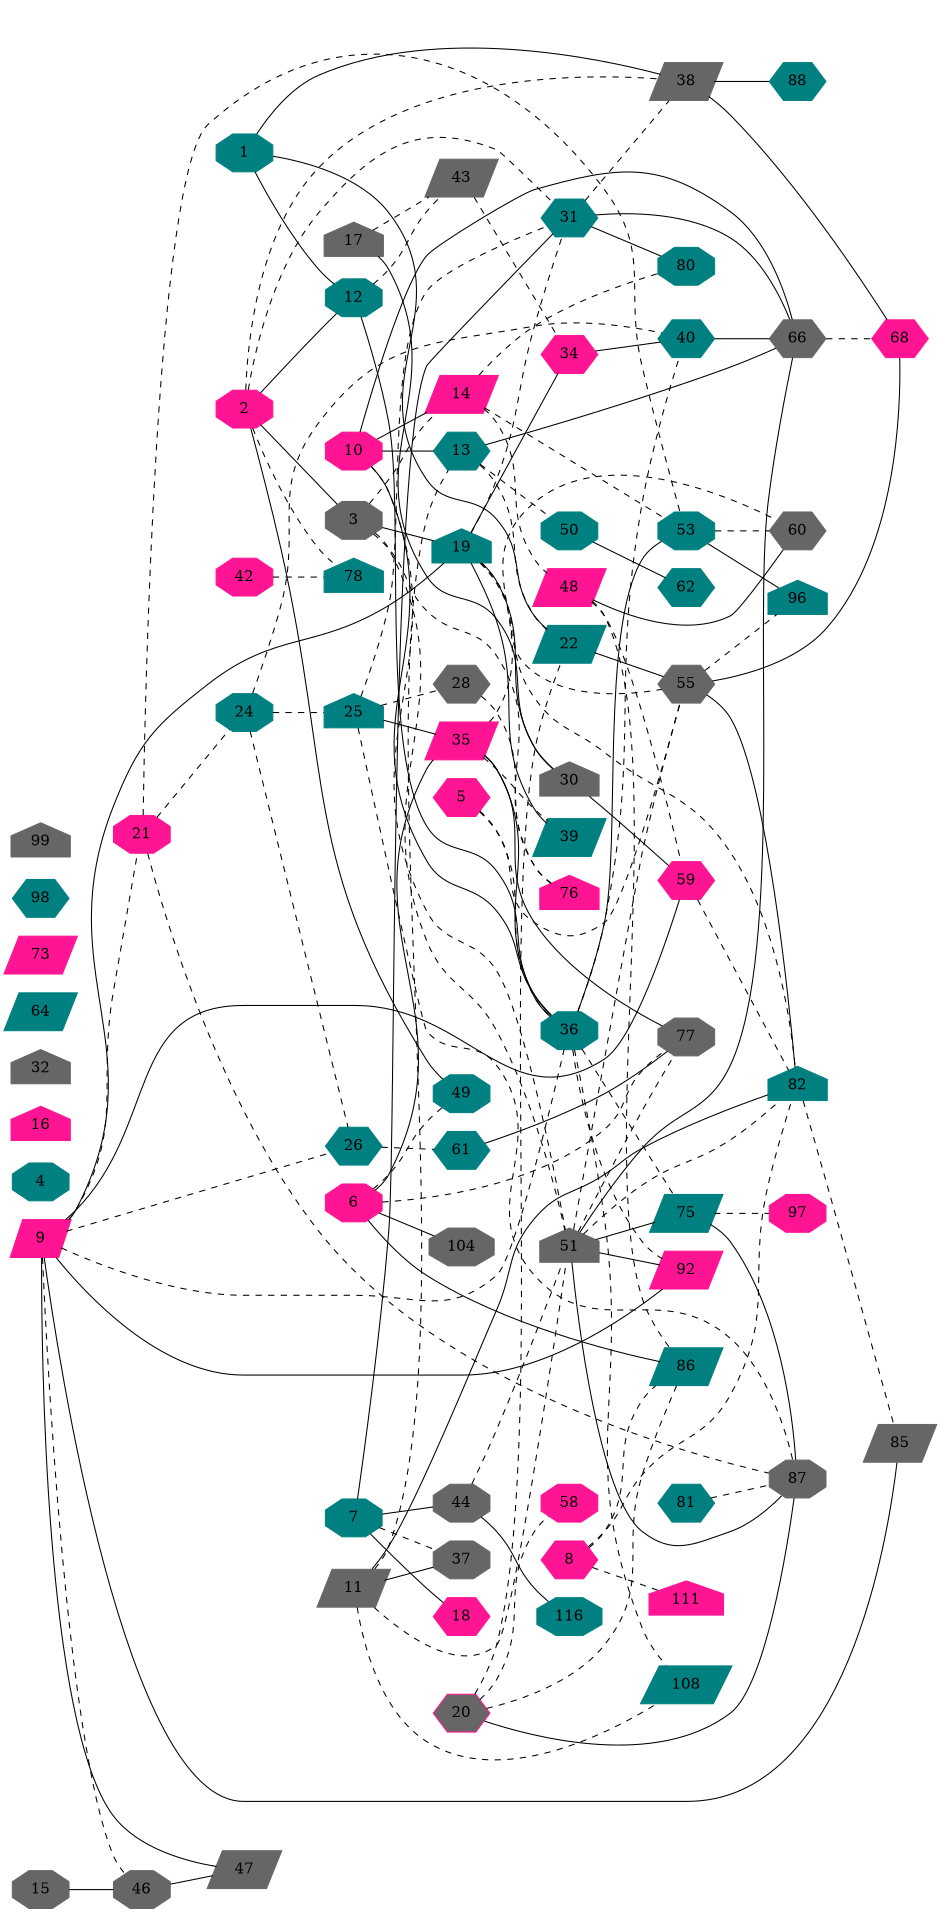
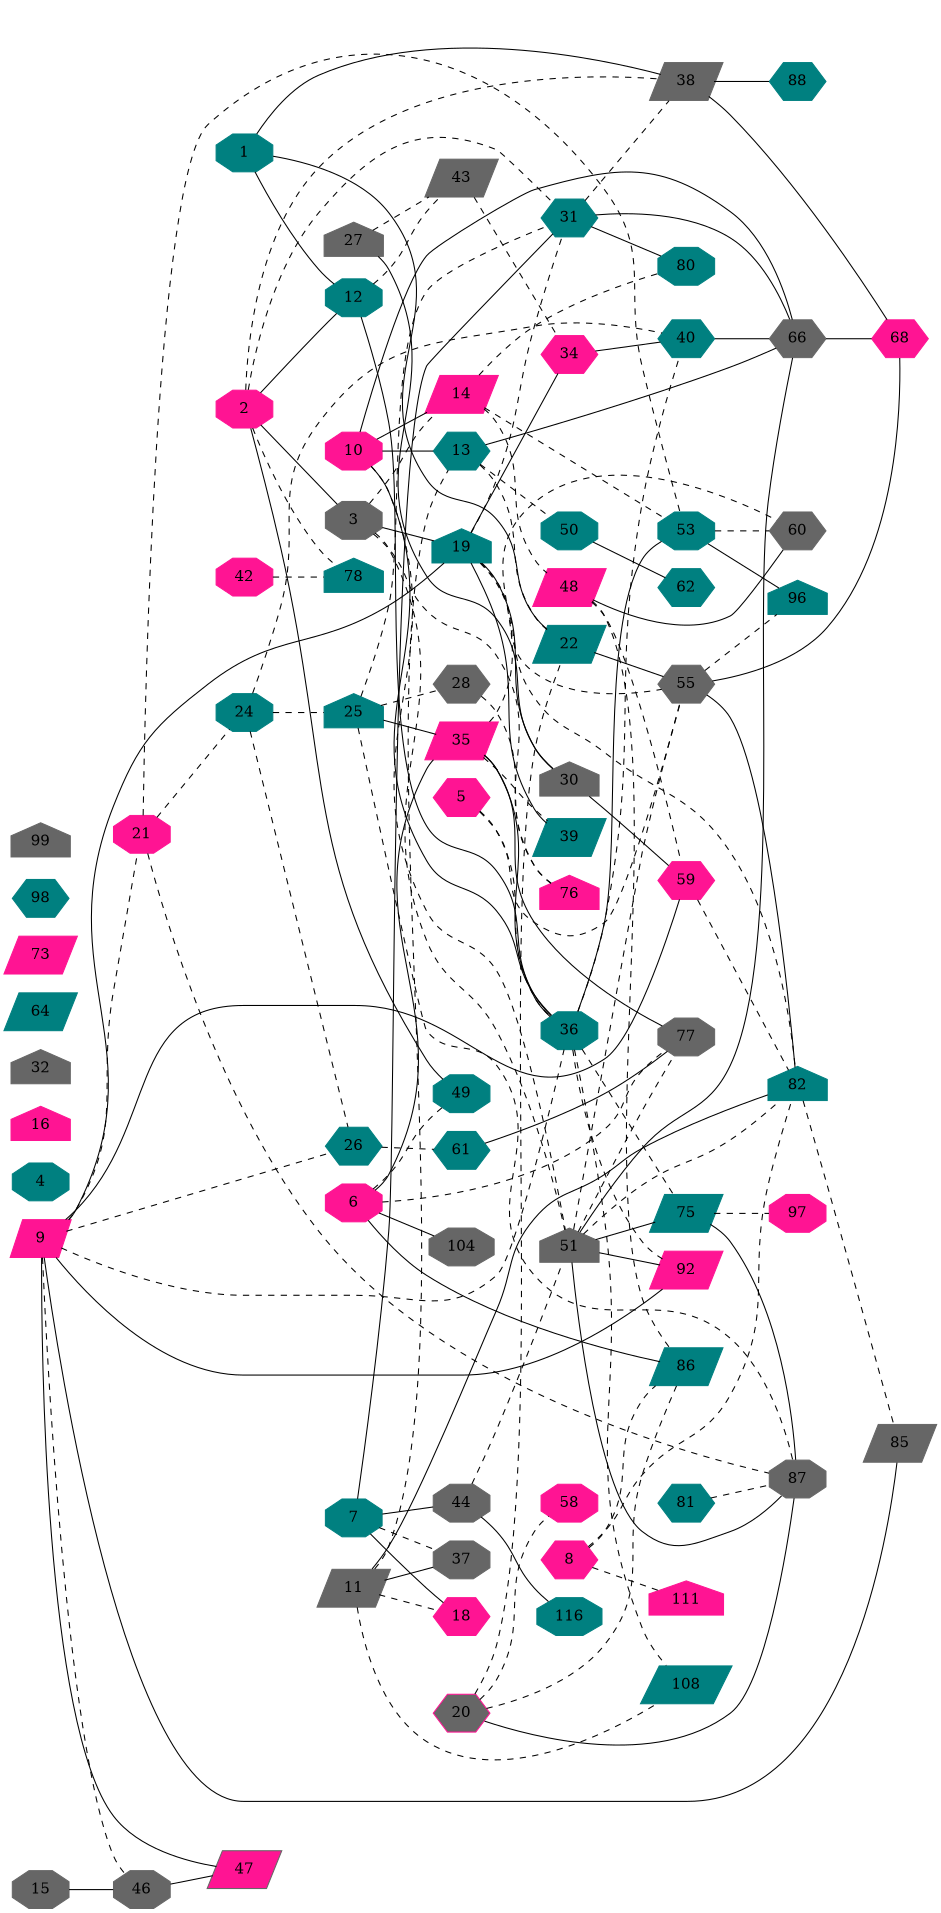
(354, 241) -> (354, 241)
(849, 339) -> (849, 339)
(525, 1523) -> (408, 1603)
(244, 1870) -> (244, 1870)
